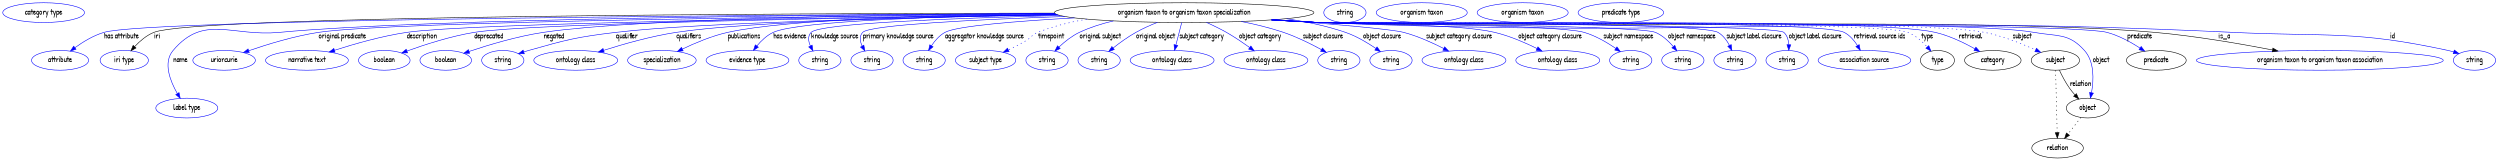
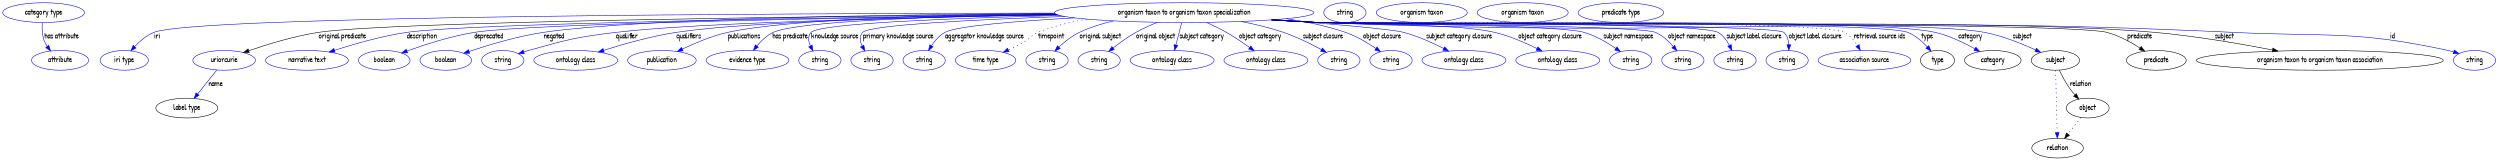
(1184, 13) -> (1184, 13)
(592, 16) -> (592, 16)
(563, 18) -> (43, 35)
(587, 19) -> (207, 82)
(651, 20) -> (489, 23)
(1568, 23) -> (1568, 23)
(1602, 23) -> (1602, 23)
(1655, 23) -> (1655, 23)
(1703, 23) -> none
(1708, 24) -> (1708, 24)
(790, 36) -> (790, 36)
(1970, 36) -> (1970, 36)
(2224, 36) -> (2224, 36)
(662, 60) -> (662, 60)
(986, 60) -> (986, 60)
(2320, 60) -> (2320, 60)
(2056, 101) -> (2056, 101)
(187, 108) -> (187, 108)
